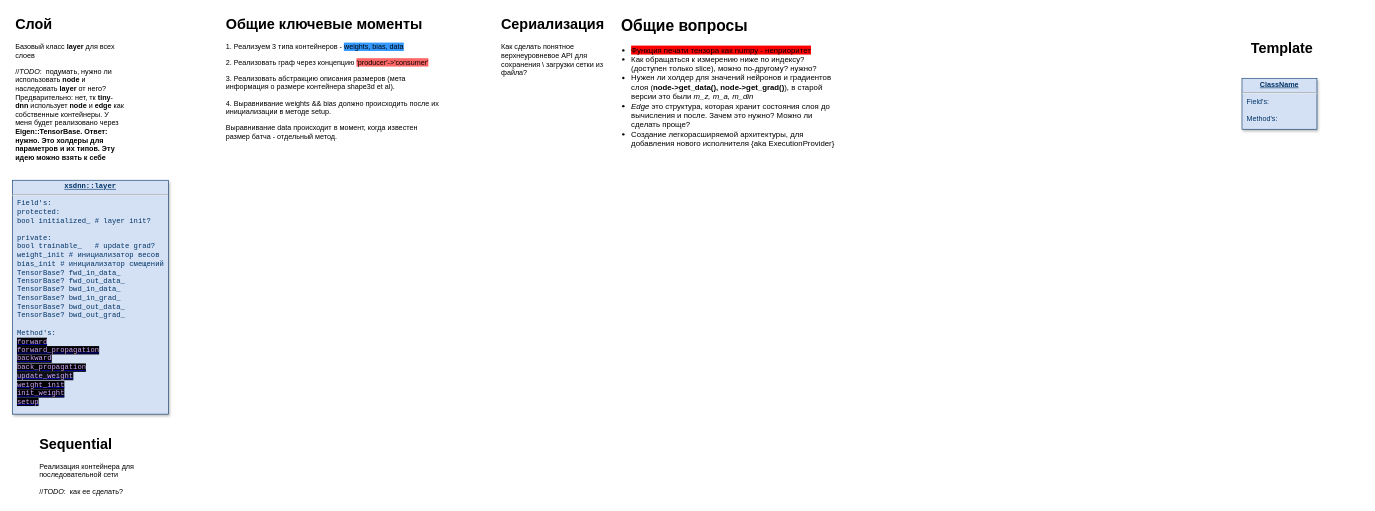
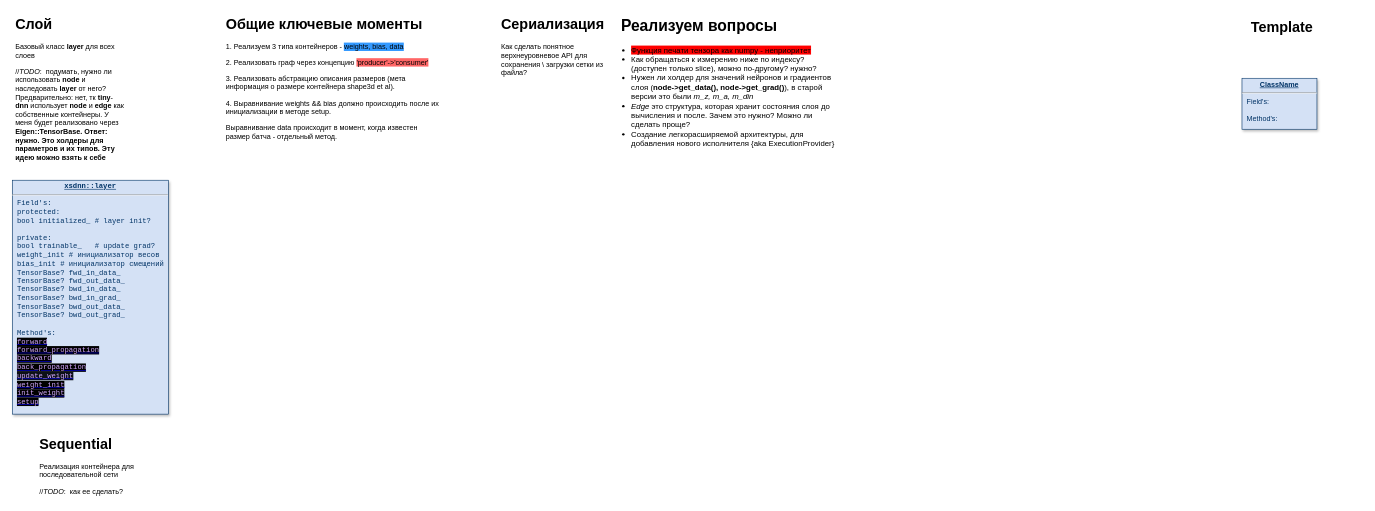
(649, 11) -> (657, 11)
(1305, 51) -> (1305, 30)
